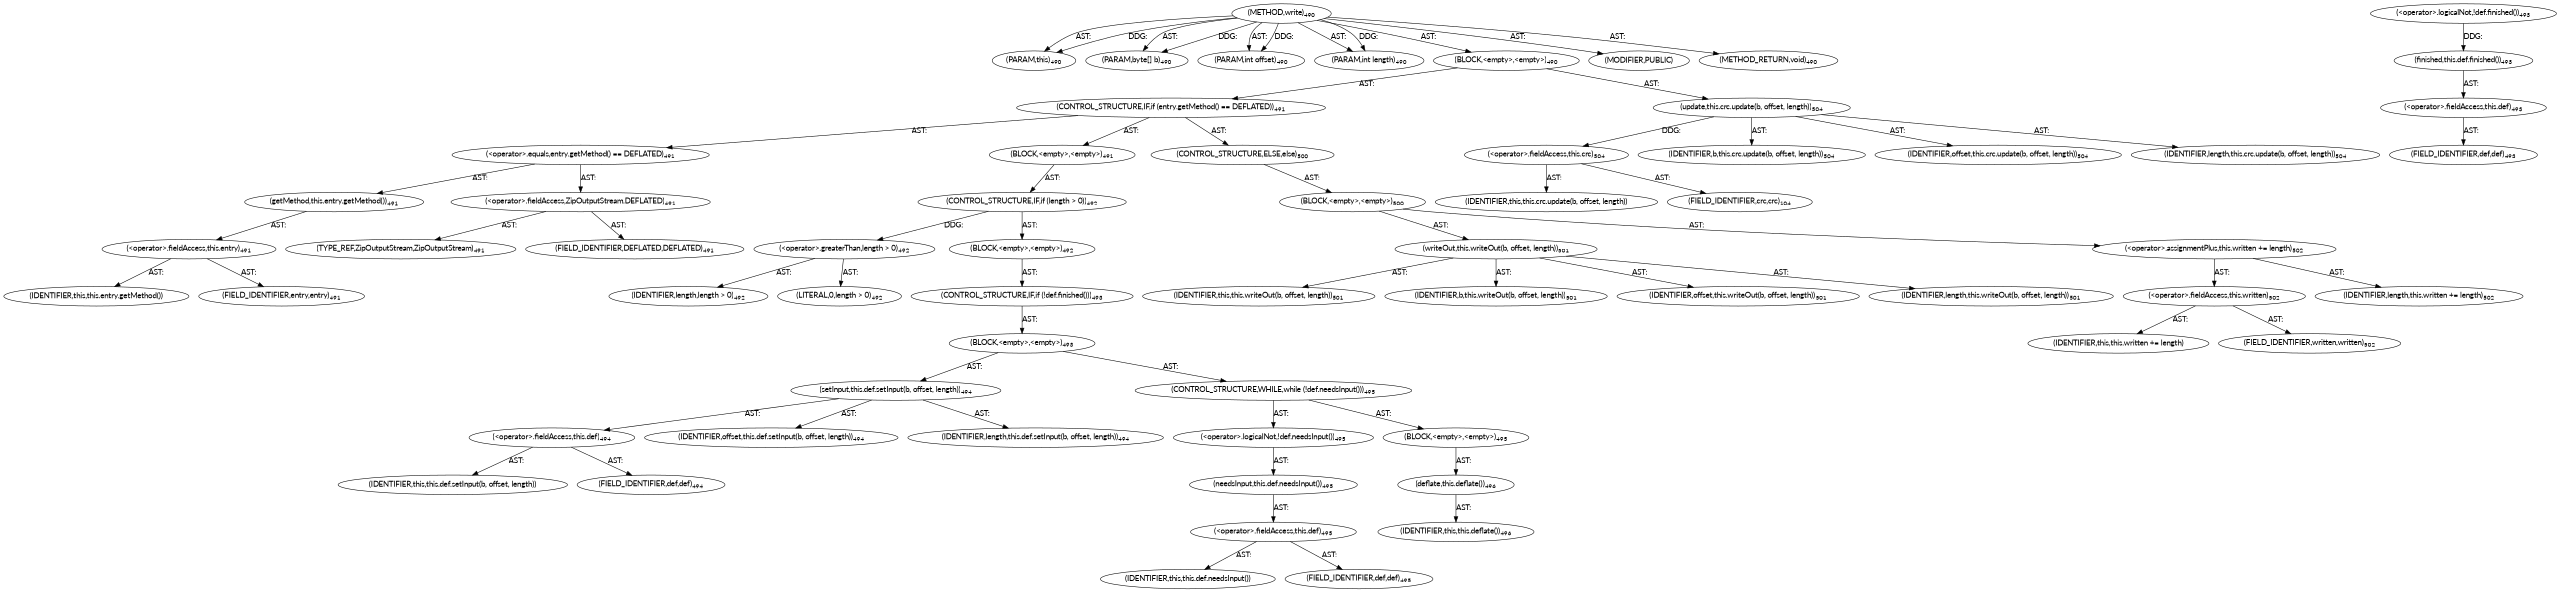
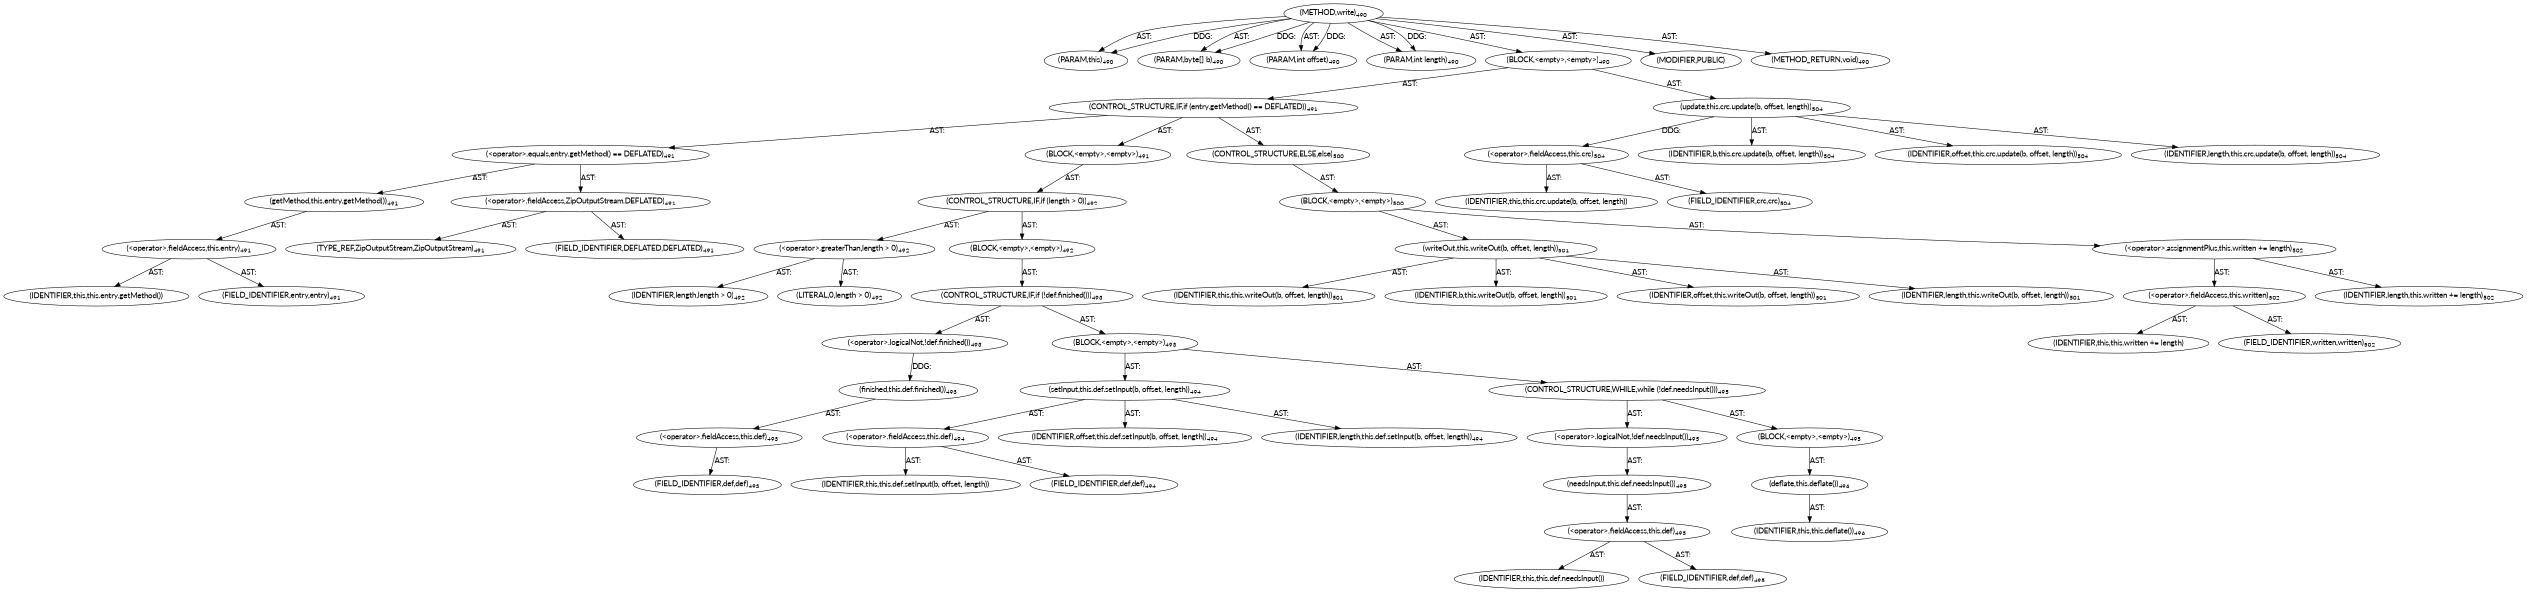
(1786, 201) -> (1786, 201)
(955, 226) -> (953, 226)
none -> (971, 319)
